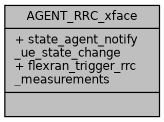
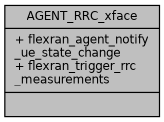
(77, 40) -> (82, 40)
